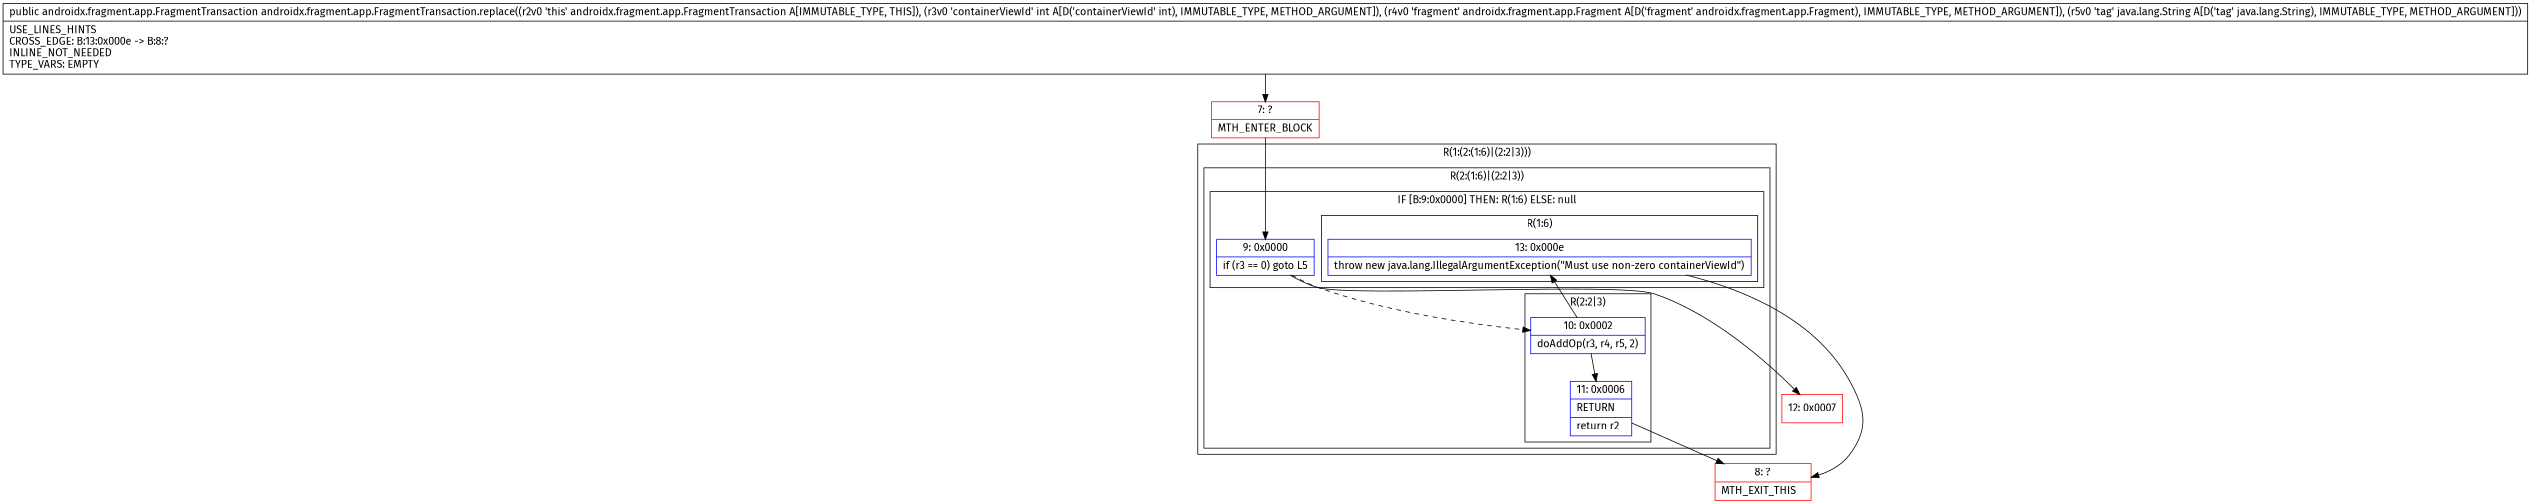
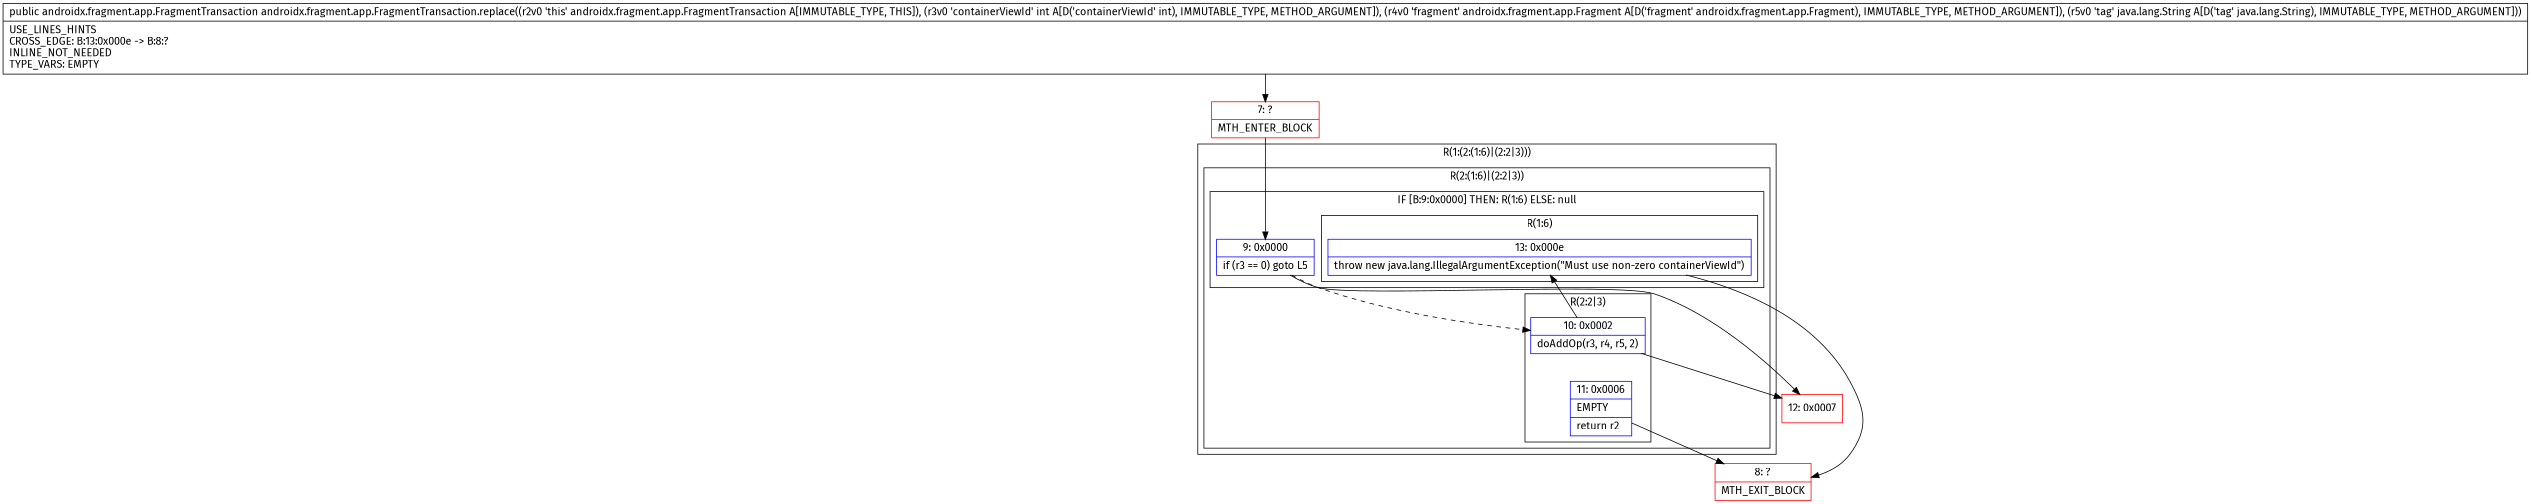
(1593, 364) -> (1708, 375)
(1596, 408) -> (1593, 408)
(1759, 491) -> (1763, 491)
